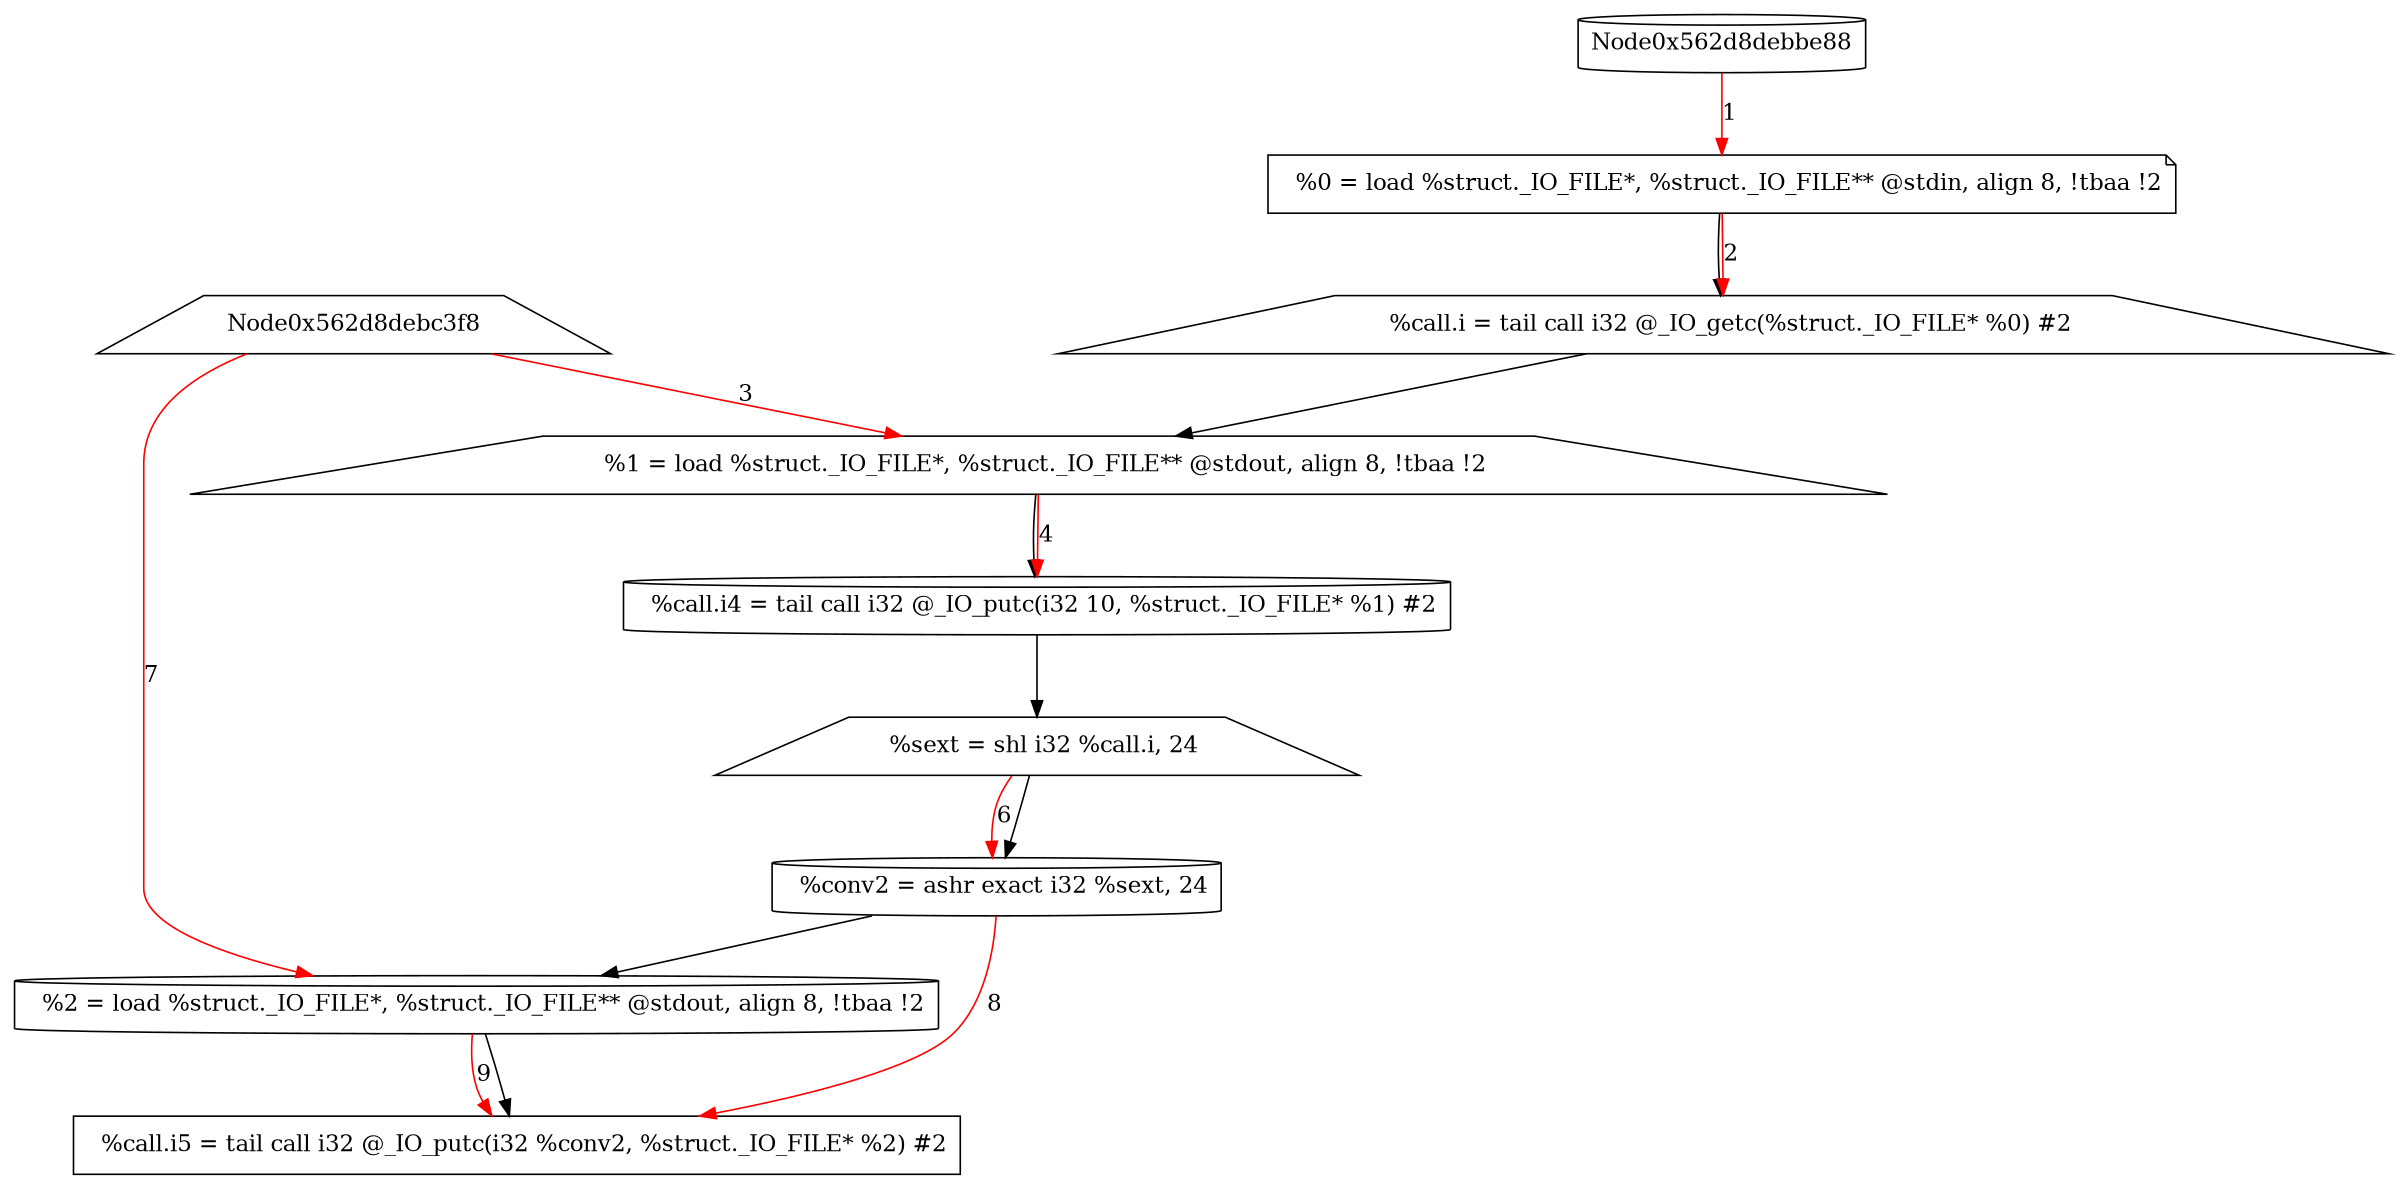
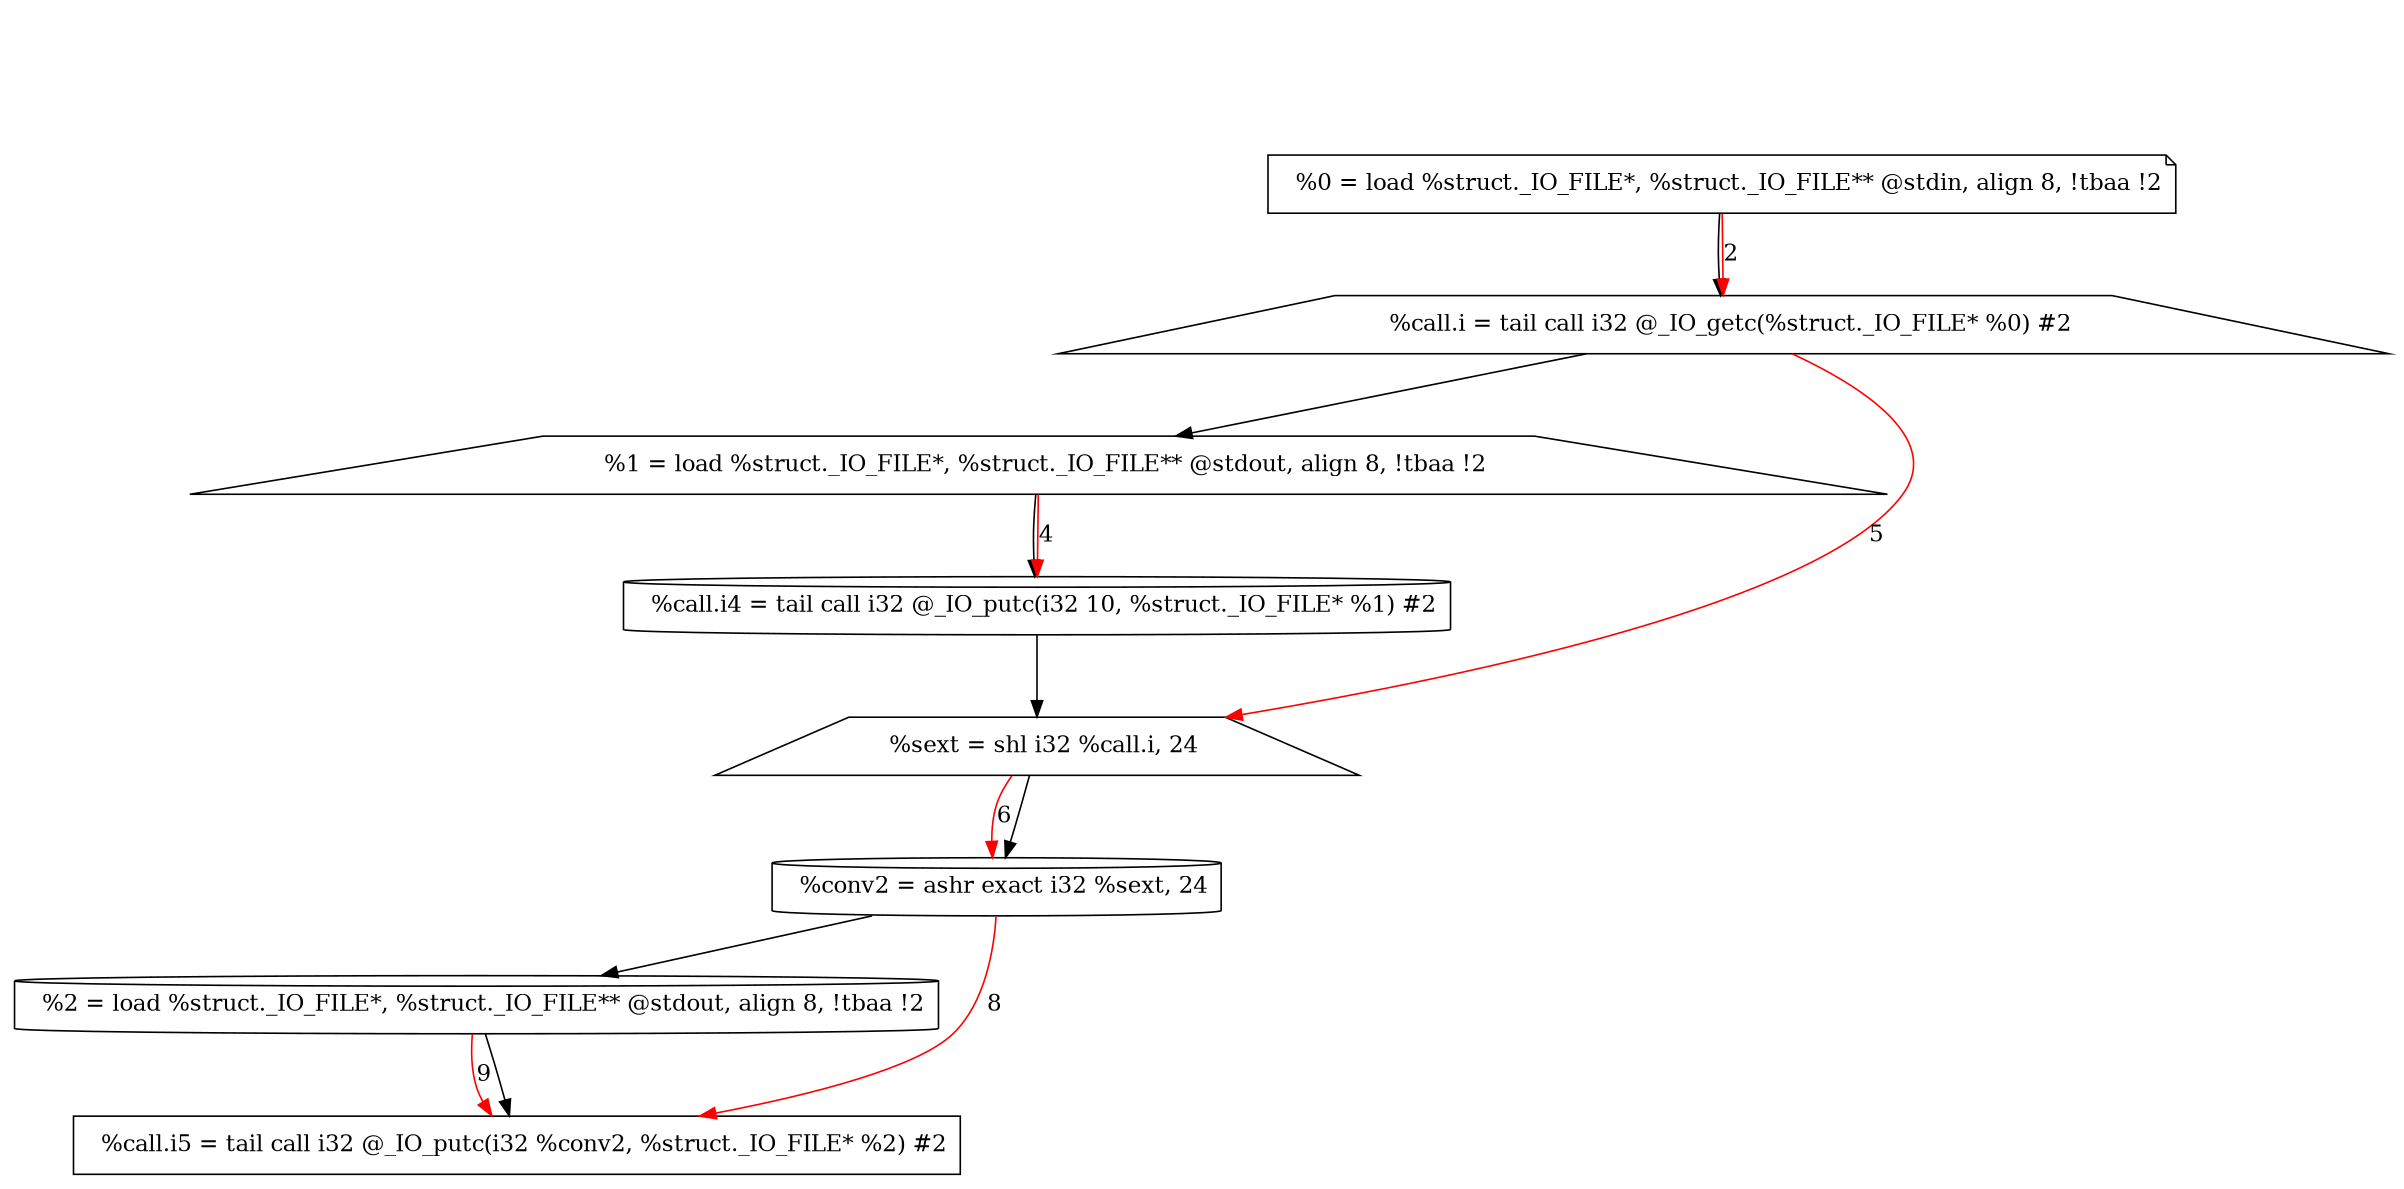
(1722, 44) -> none
(354, 325) -> none
none -> (1684, 612)
